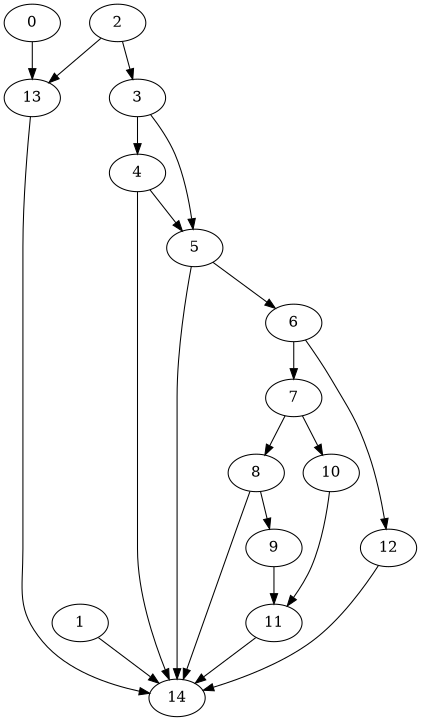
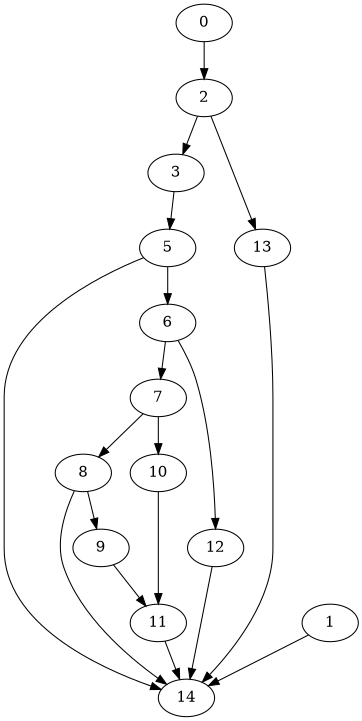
(32, 55) -> (204, 55)
(138, 173) -> none
